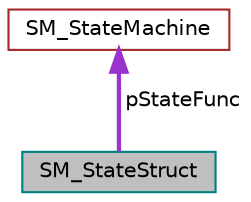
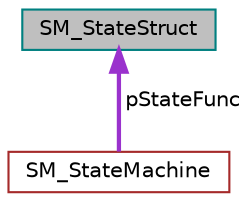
(119, 112) -> (119, 112)
